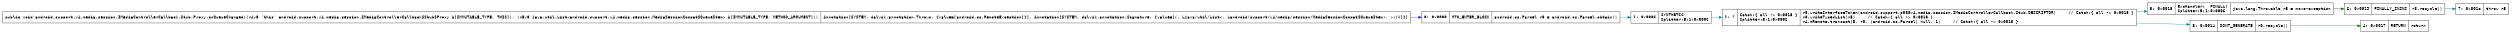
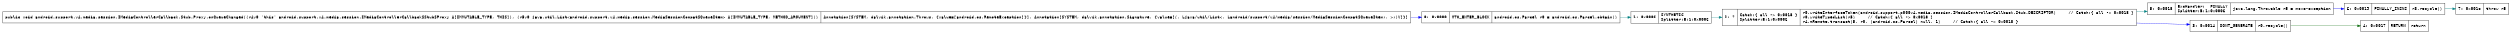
(2337, 9) -> (2337, 9)
(2162, 24) -> (2162, 24)
